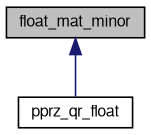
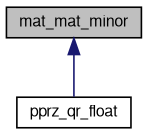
(76, 22) -> (74, 22)
